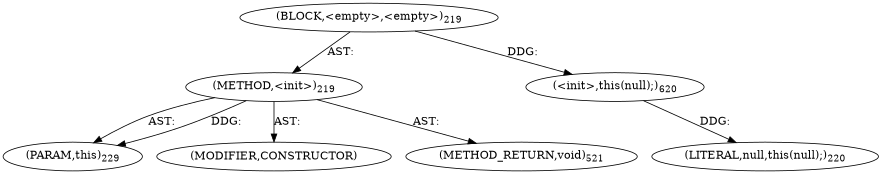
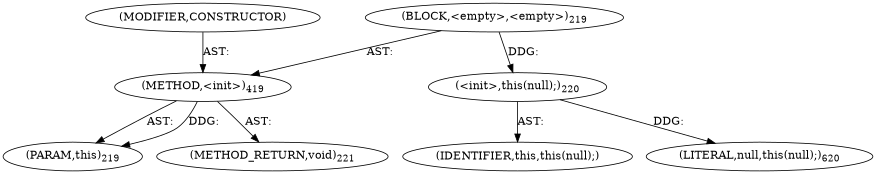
(326, 86) -> (255, 86)
(668, 86) -> (571, 86)
(274, 118) -> (203, 48)
(111, 155) -> (111, 155)
(595, 155) -> (346, 155)
(837, 155) -> (831, 155)
none -> (518, 157)
